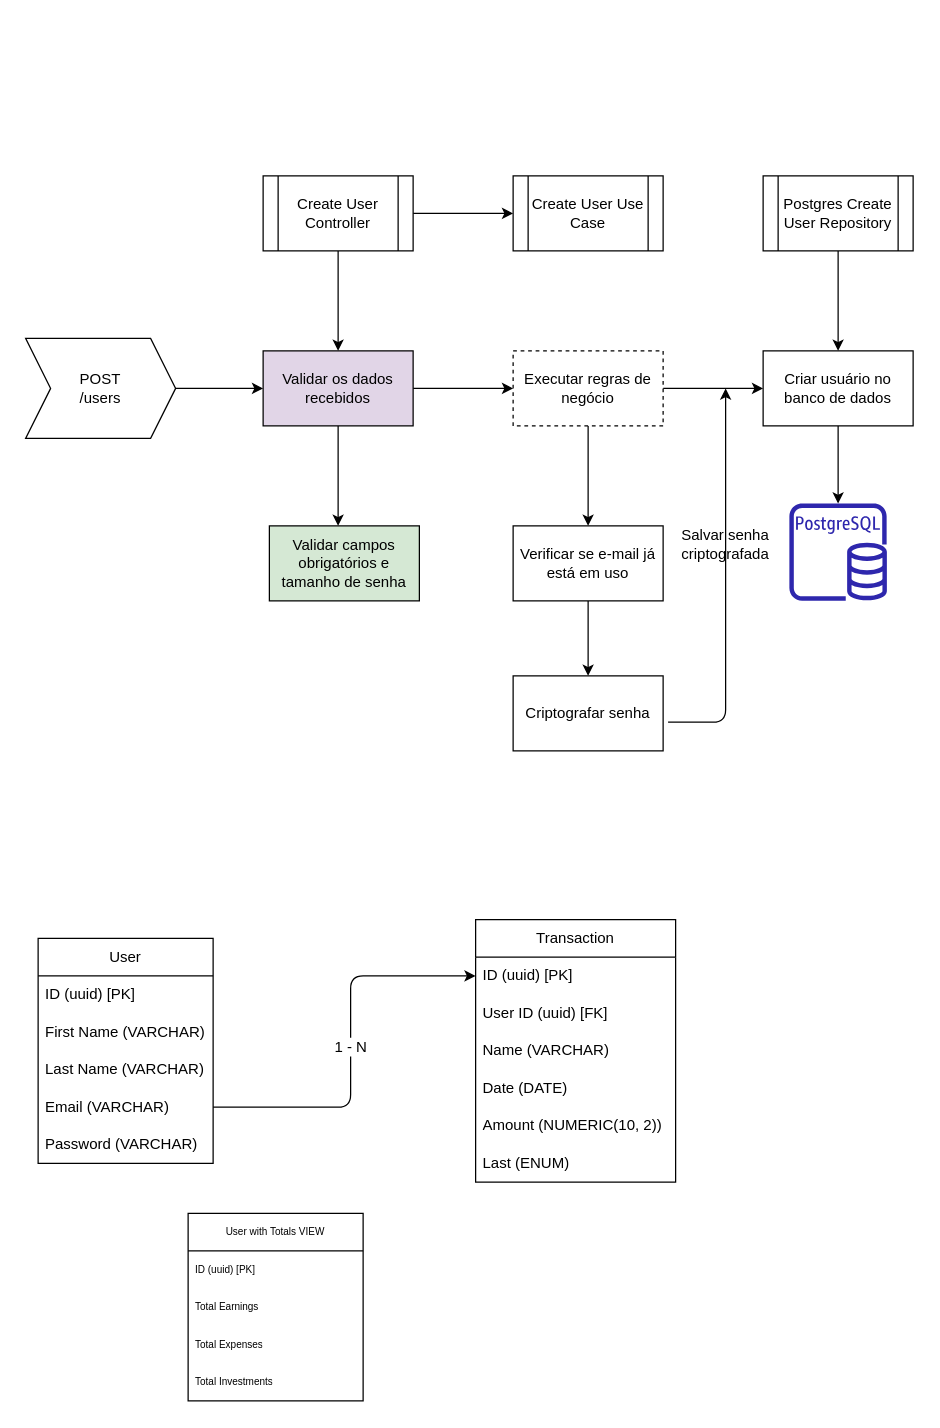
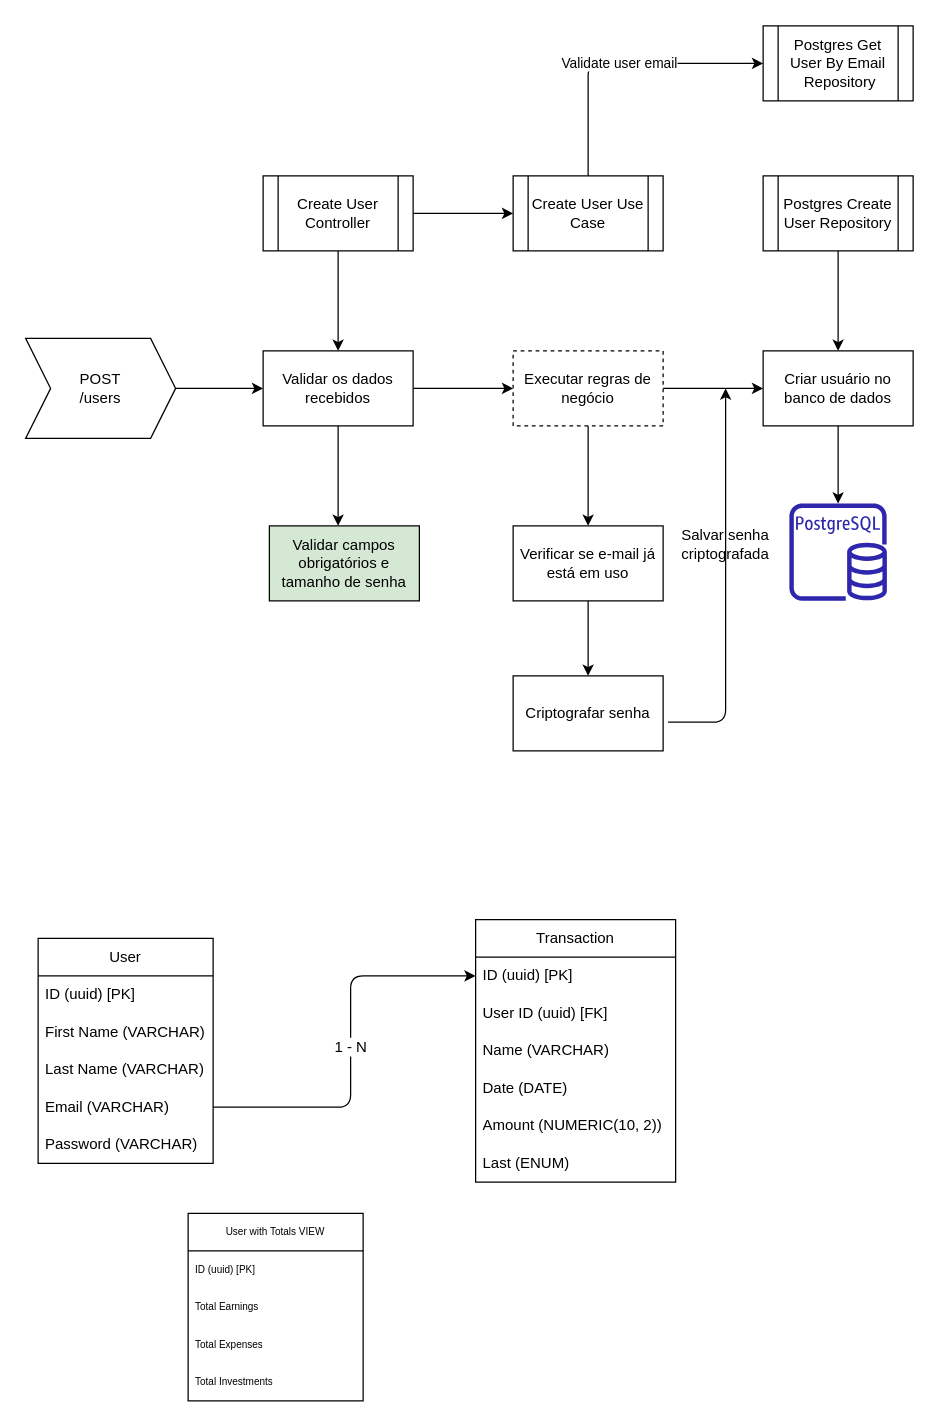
none -> (618, 63)
none -> (838, 63)
(338, 388) -> (338, 388)
